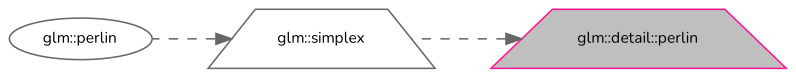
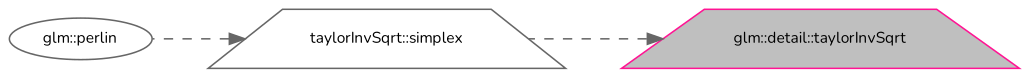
(322, 39) -> (387, 39)
(639, 39) -> (820, 39)
